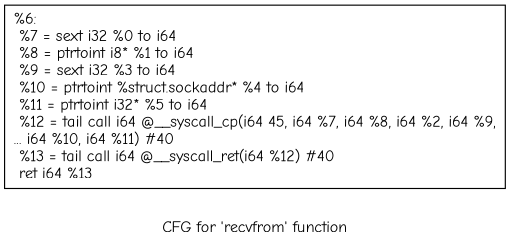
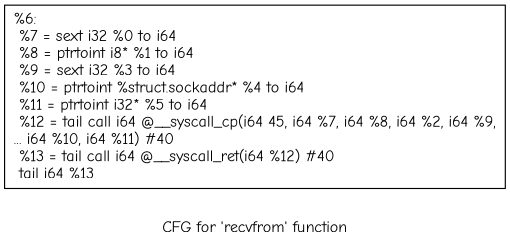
(53, 174) -> (54, 174)
